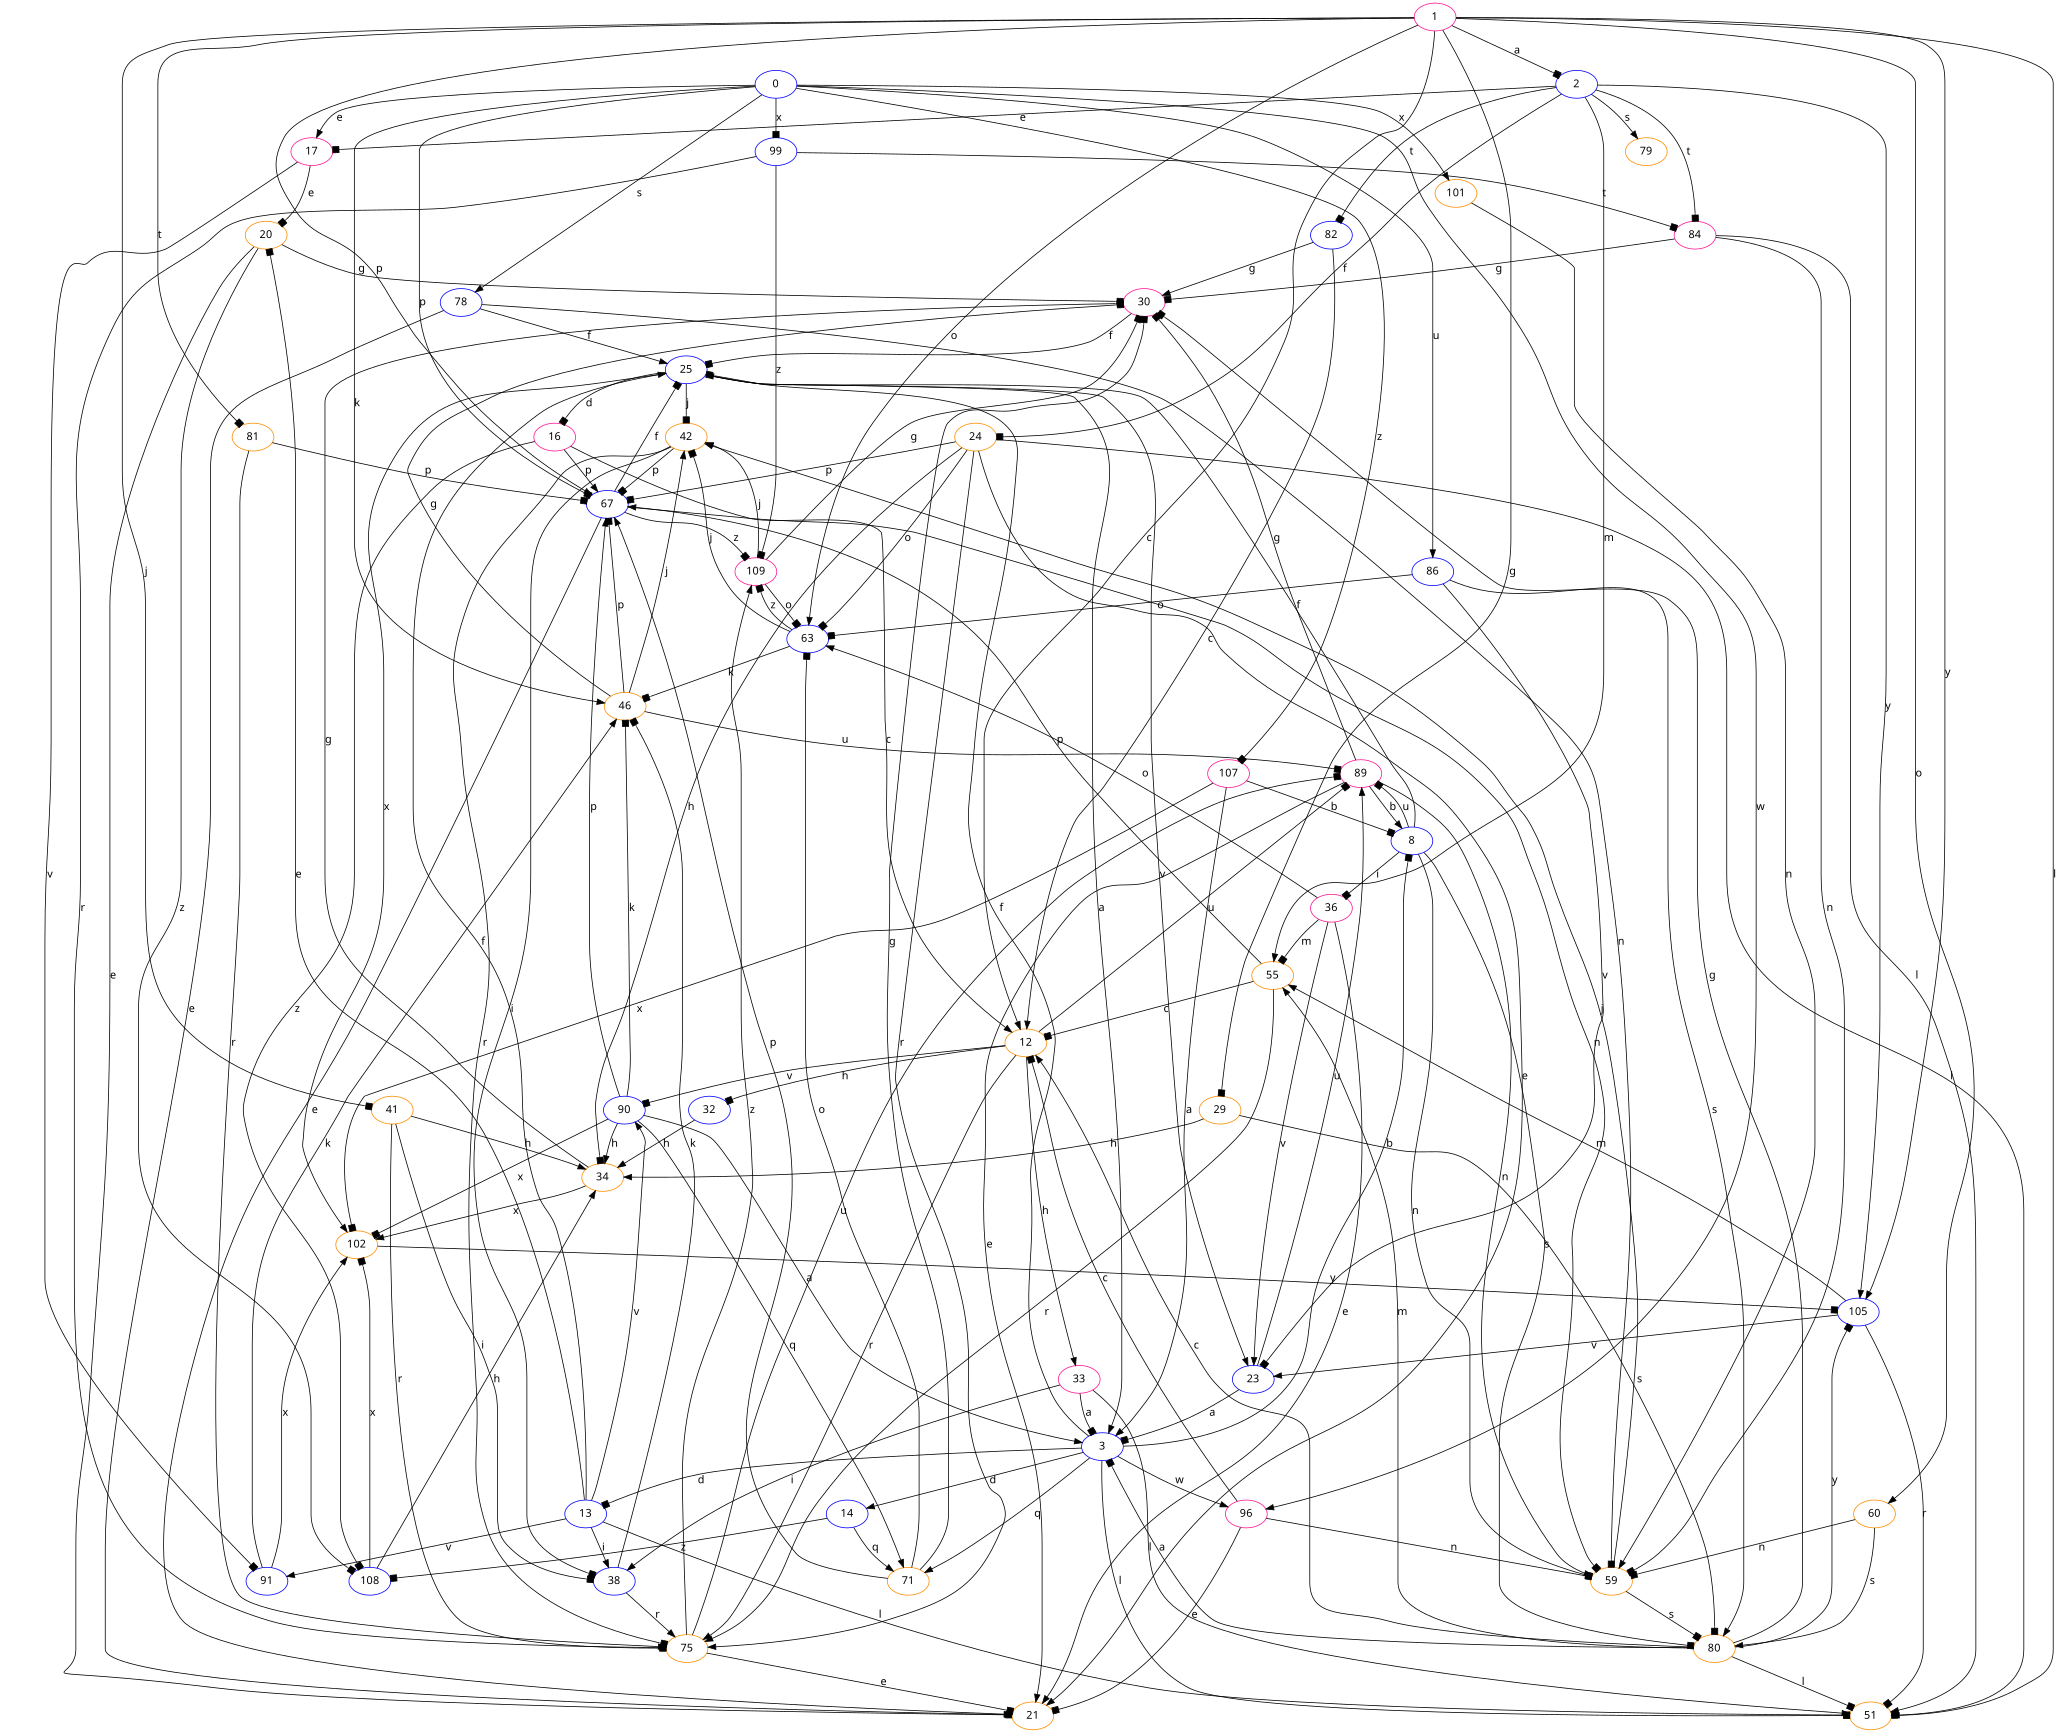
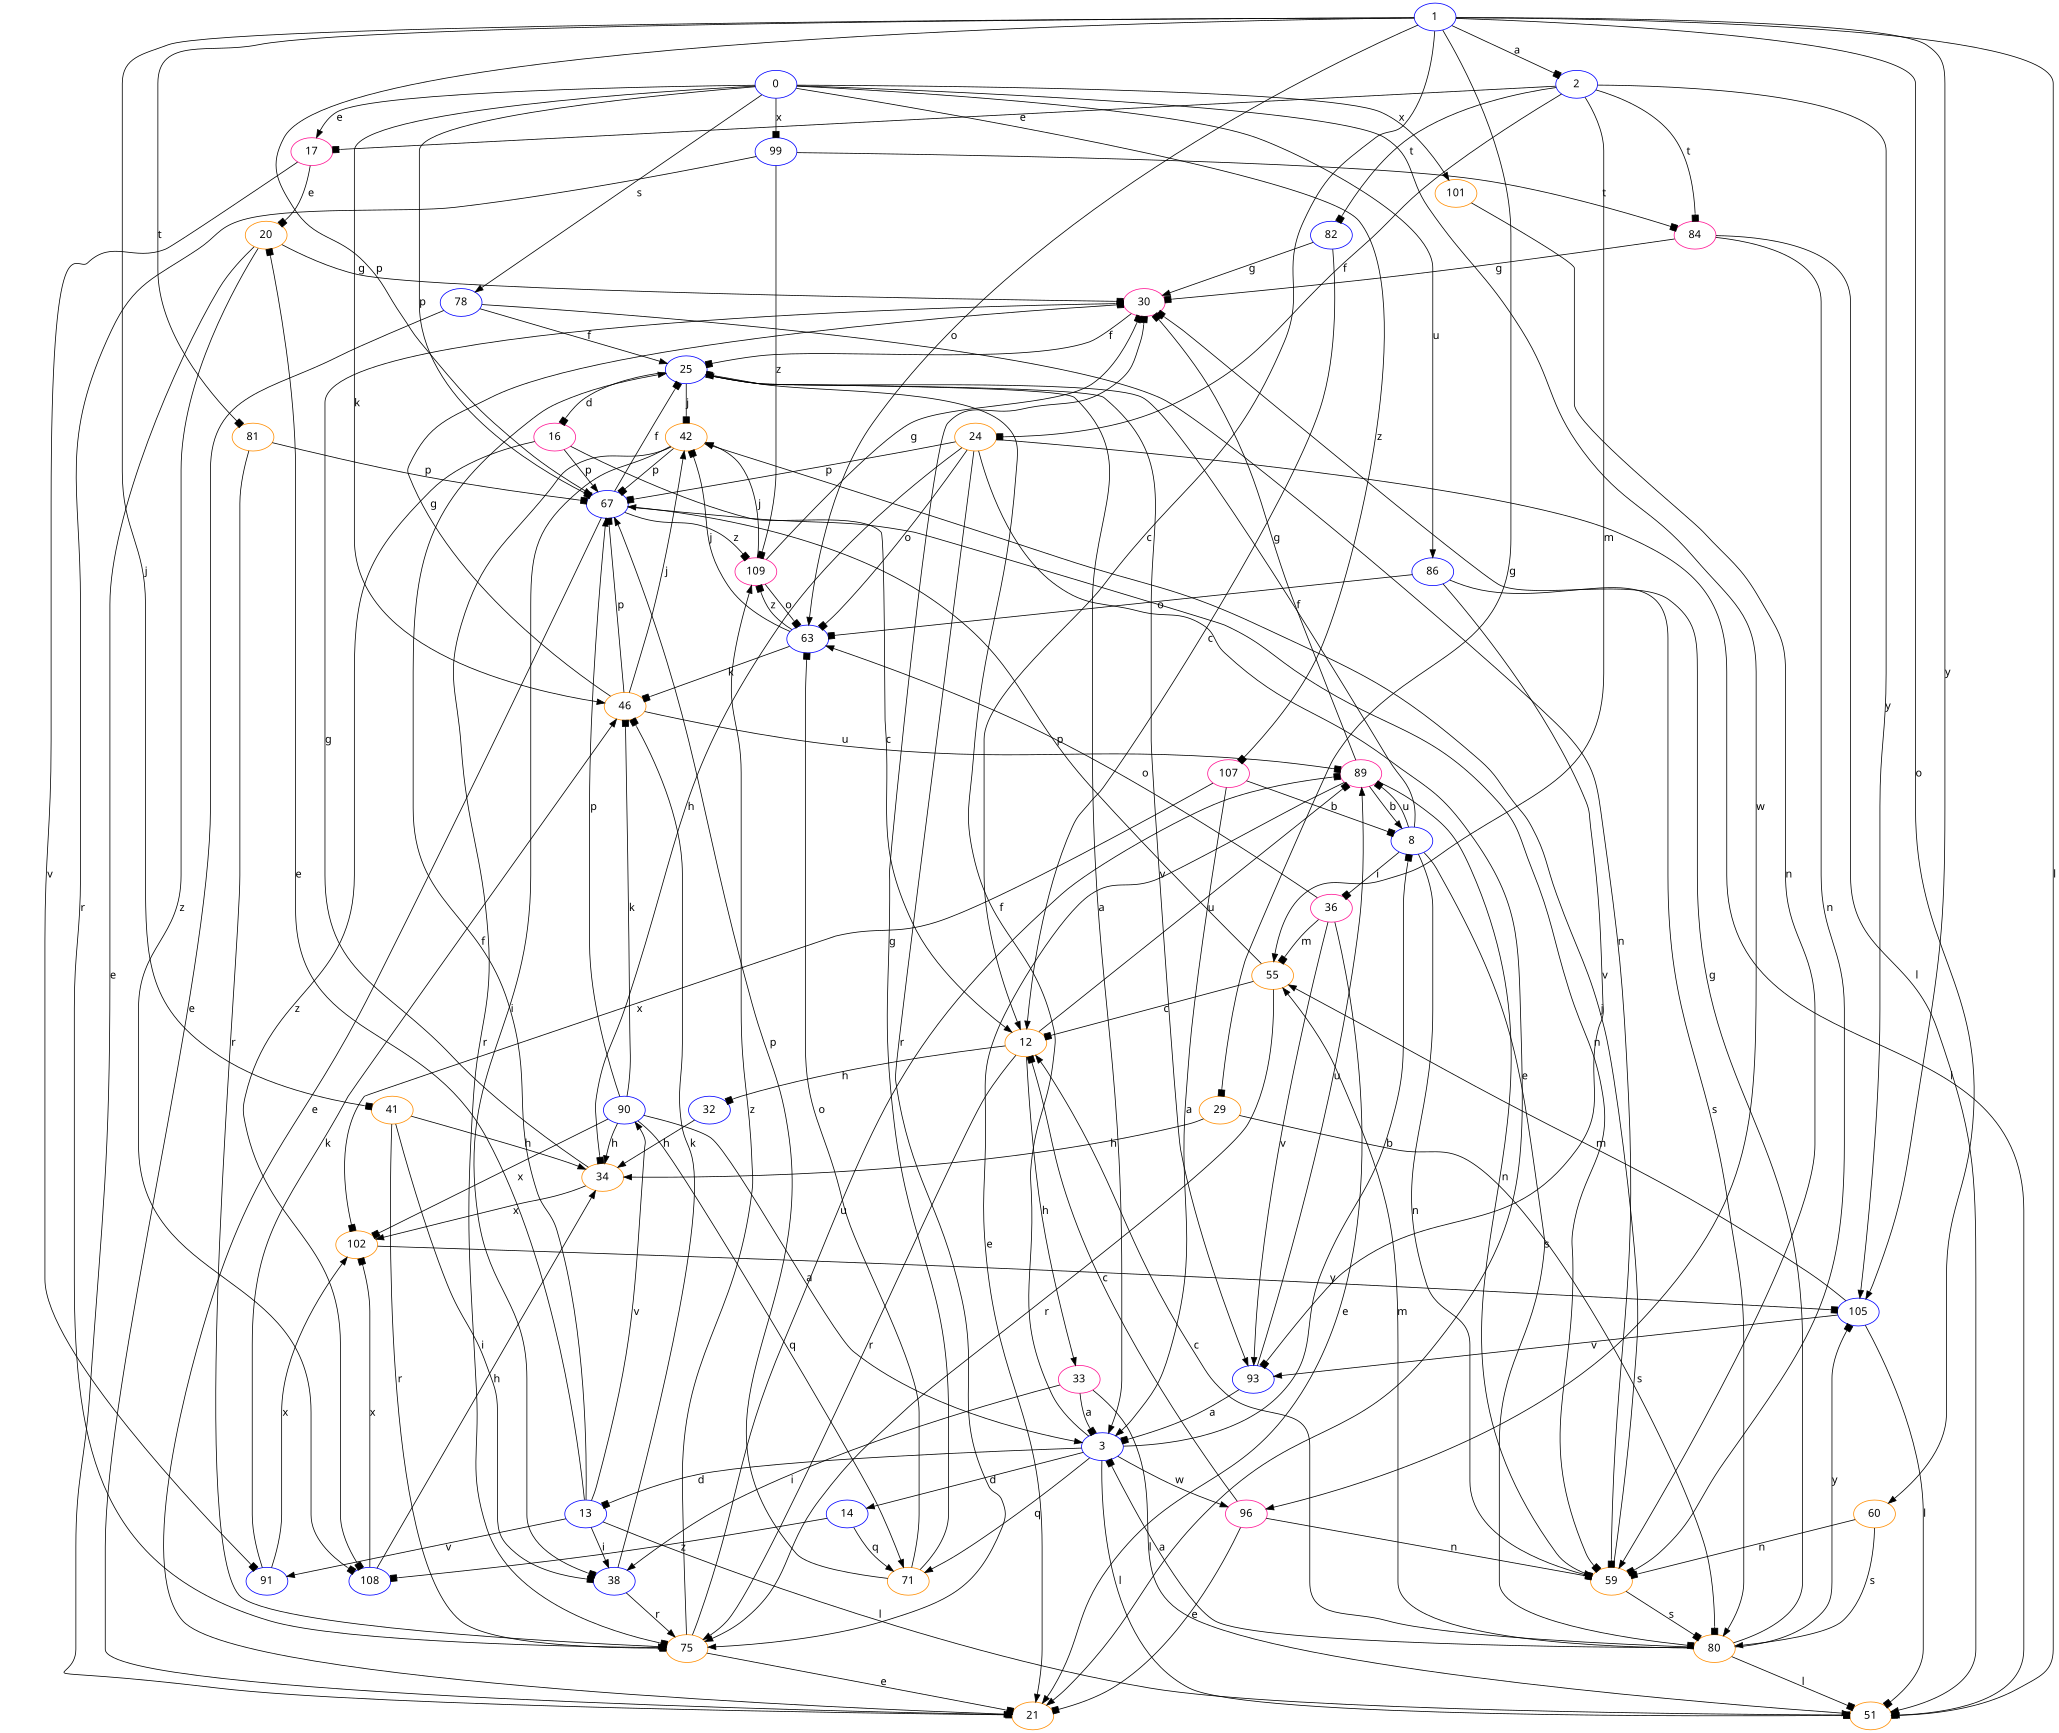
(1435, 17) -> (1435, 17)
(1646, 152) -> none
(384, 703) -> none
(827, 1065) -> none
(1253, 1379) -> (1253, 1379)
(1925, 1514) -> (1925, 1514)
